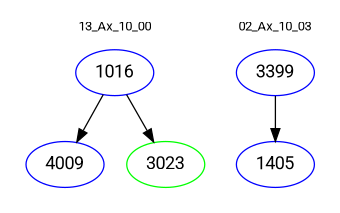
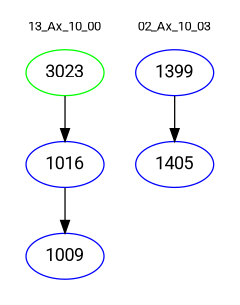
(275, 73) -> (175, 73)
(137, 113) -> (65, 112)
(65, 164) -> (65, 256)
